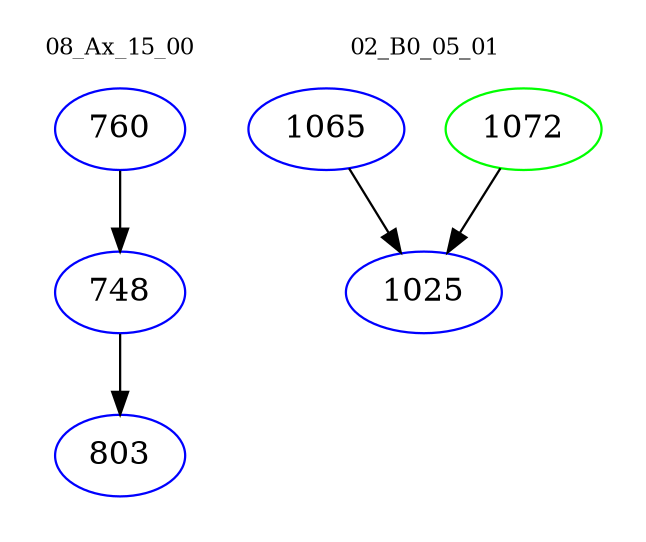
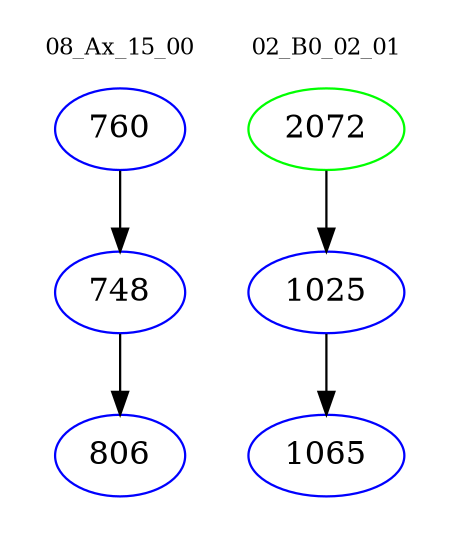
(425, 49) -> (326, 49)
(524, 129) -> (326, 129)
(369, 201) -> (326, 363)
(120, 456) -> (120, 456)
